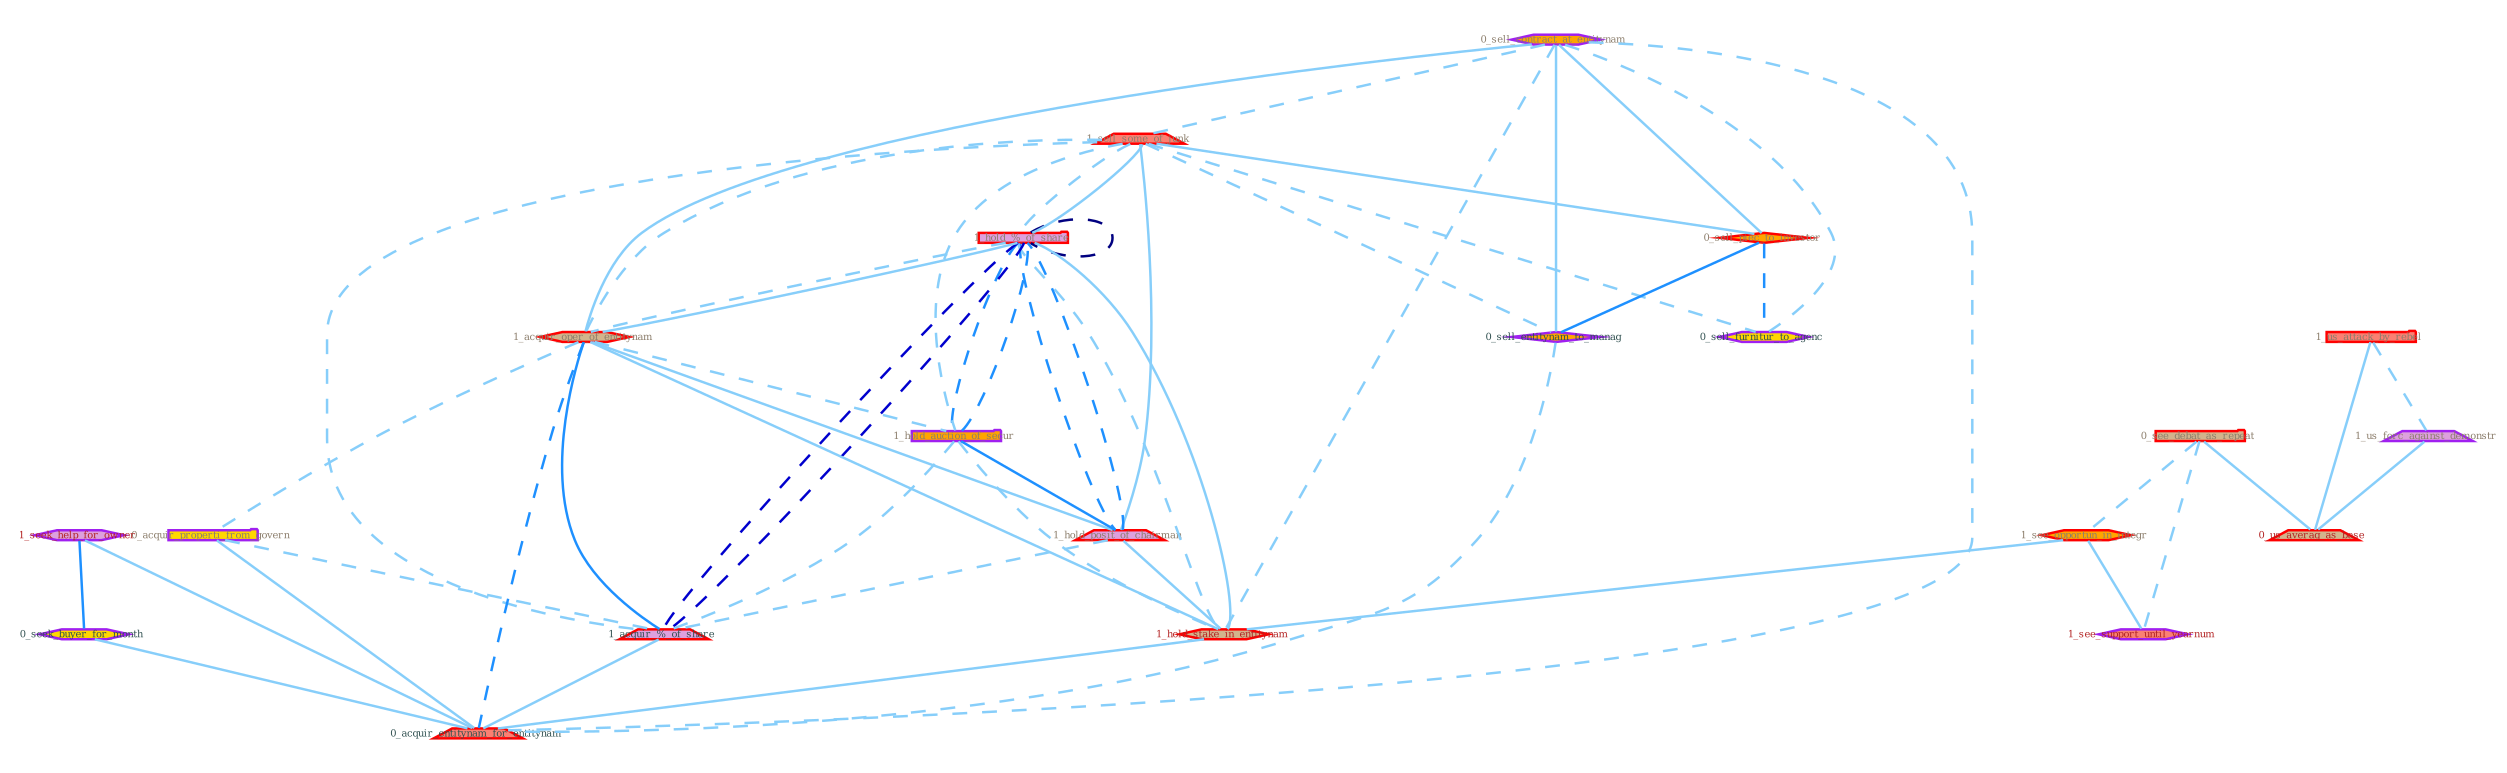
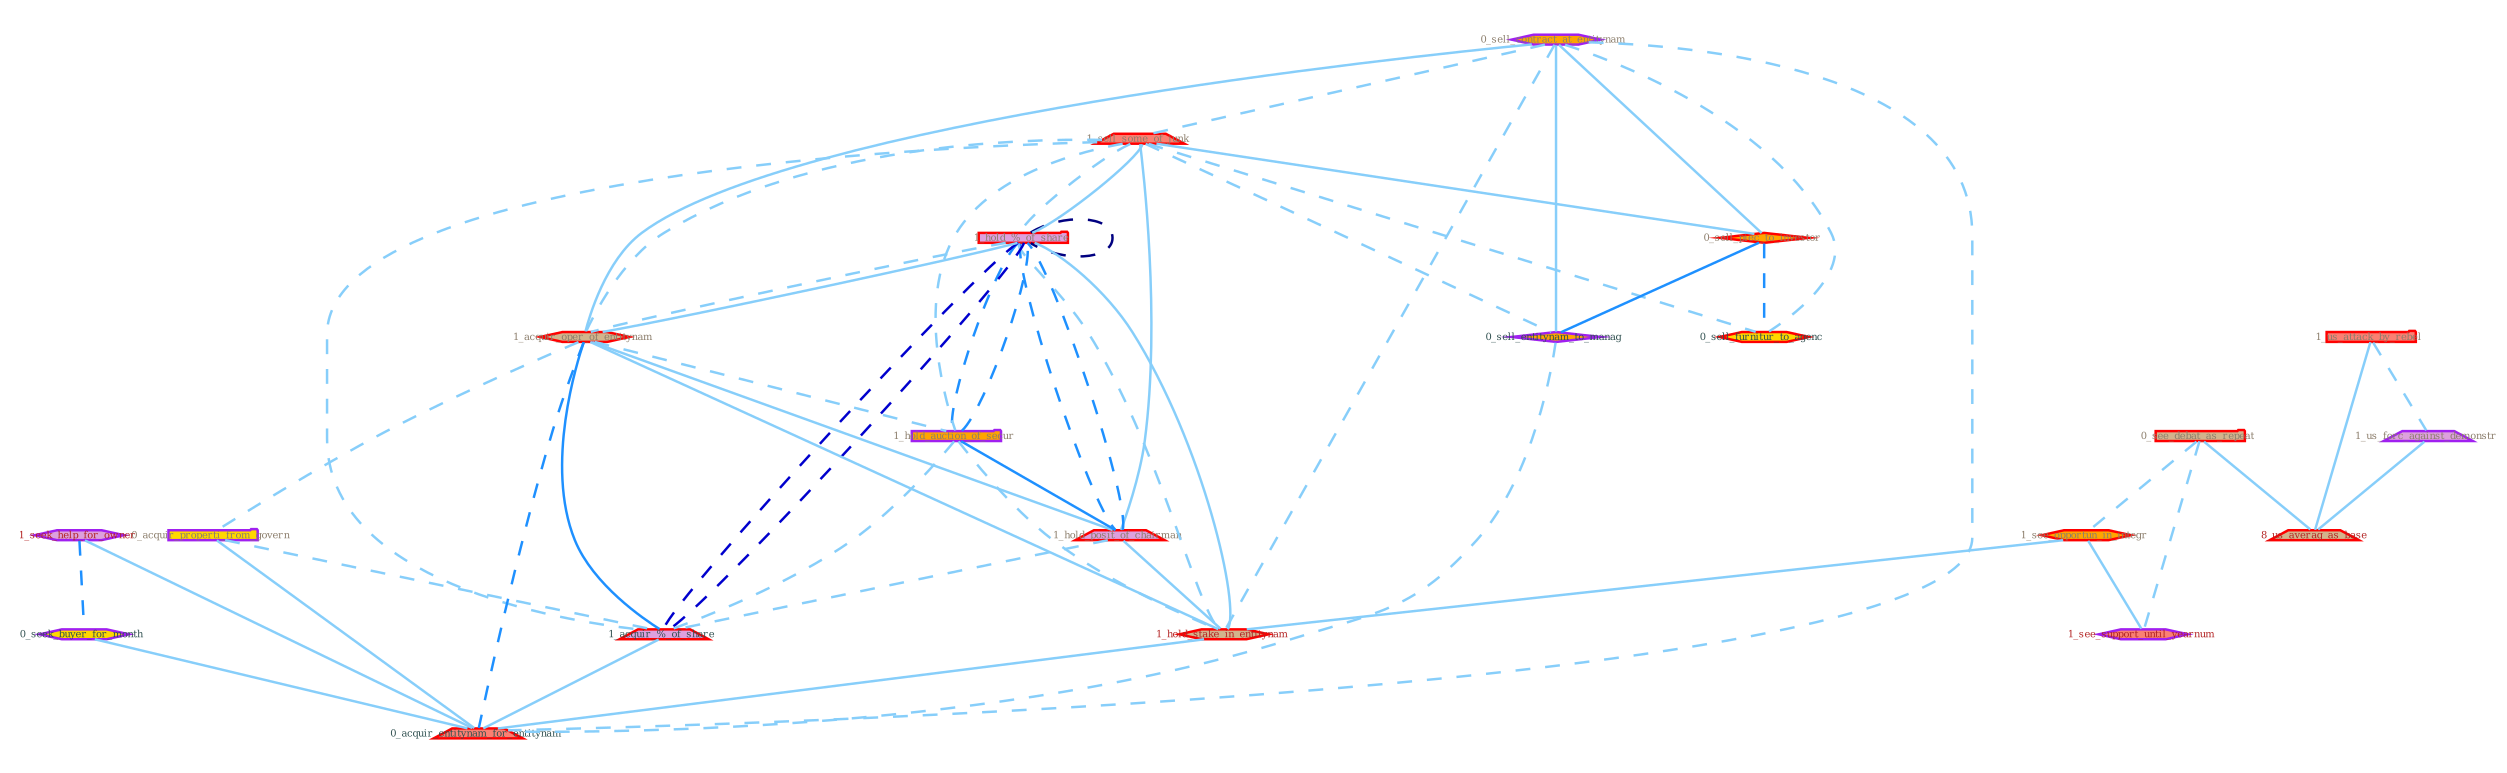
(1764, 337) -> (1764, 337)
(2314, 535) -> (2314, 535)
(82, 585) -> (82, 585)
